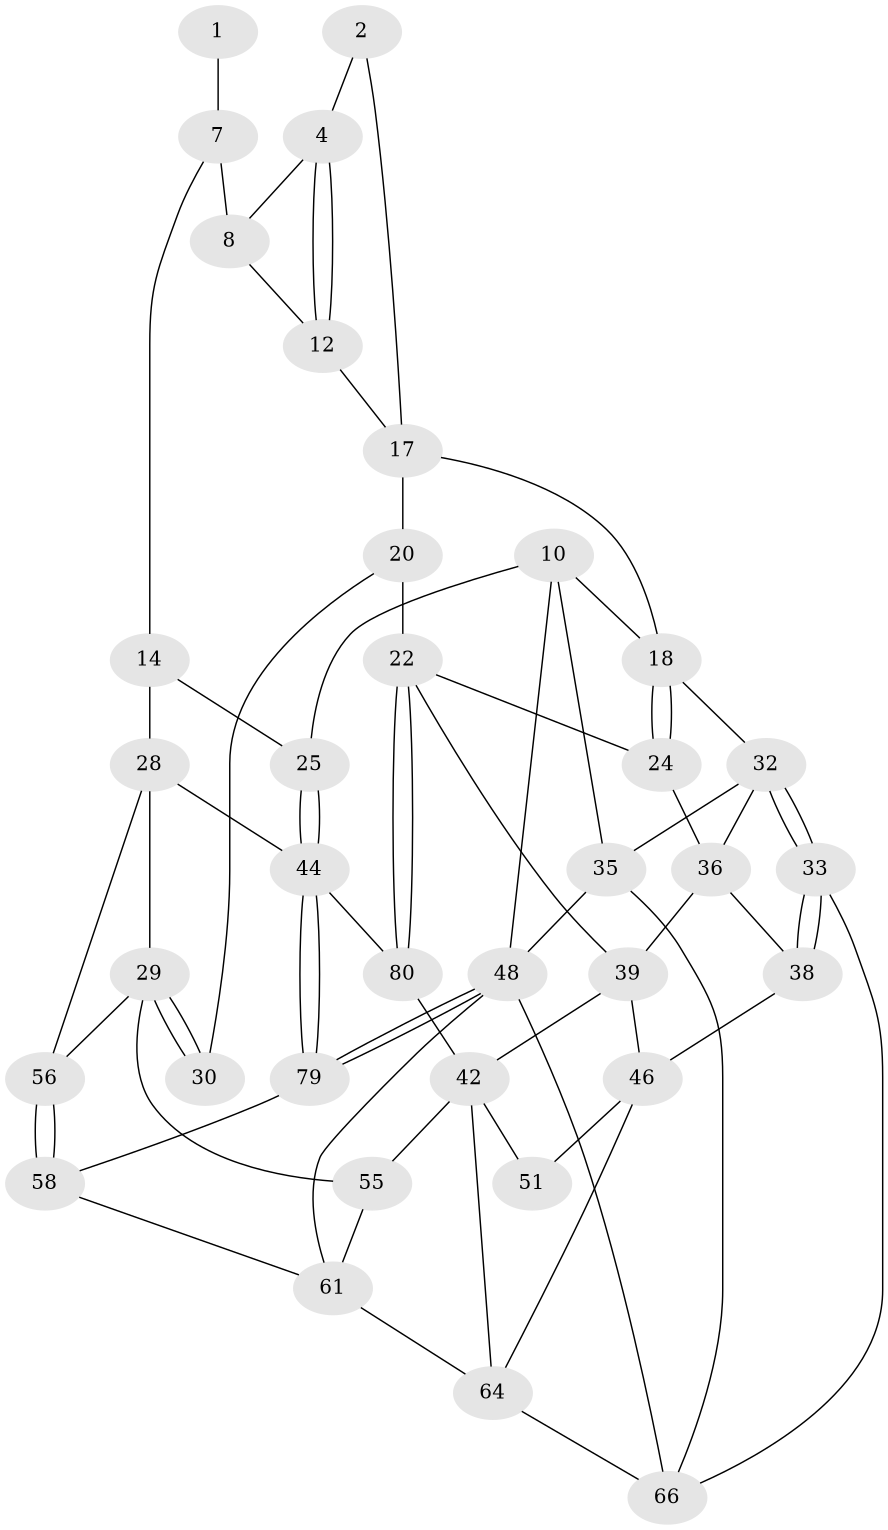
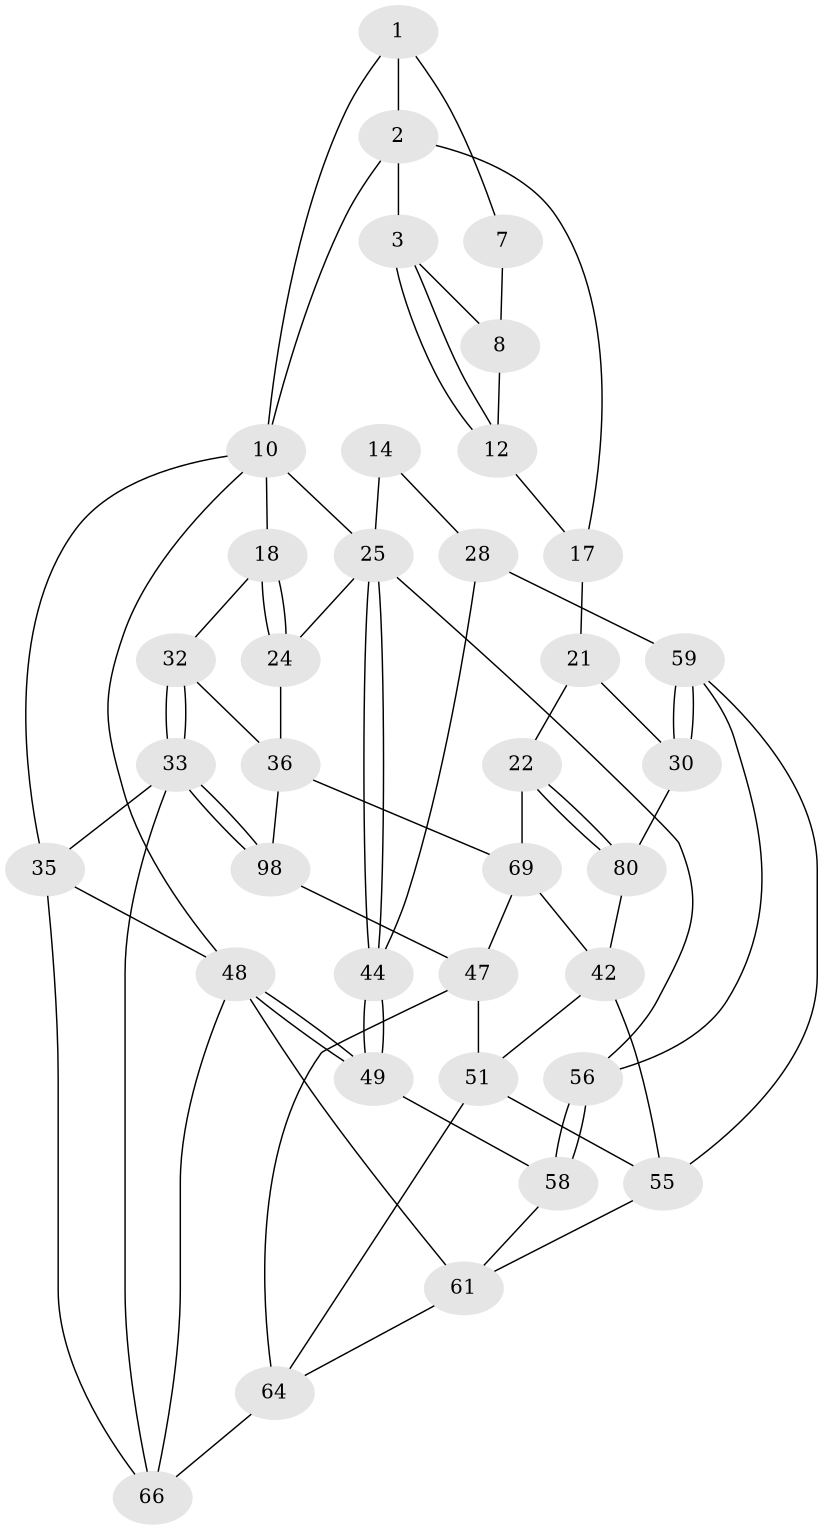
none -> (398, 84)
(323, 137) -> (398, 241)
none -> (303, 233)
none -> (315, 288)
(150, 393) -> none
(581, 509) -> none
(403, 555) -> (580, 660)
(527, 711) -> (327, 608)
(694, 812) -> (110, 817)
(97, 922) -> (628, 791)
(356, 922) -> (650, 826)
(150, 974) -> (685, 660)
(628, 974) -> (522, 870)
(803, 974) -> (270, 870)
(310, 1079) -> (374, 1079)
(643, 1079) -> (478, 974)
none -> (571, 1131)
(481, 1236) -> (377, 1236)
